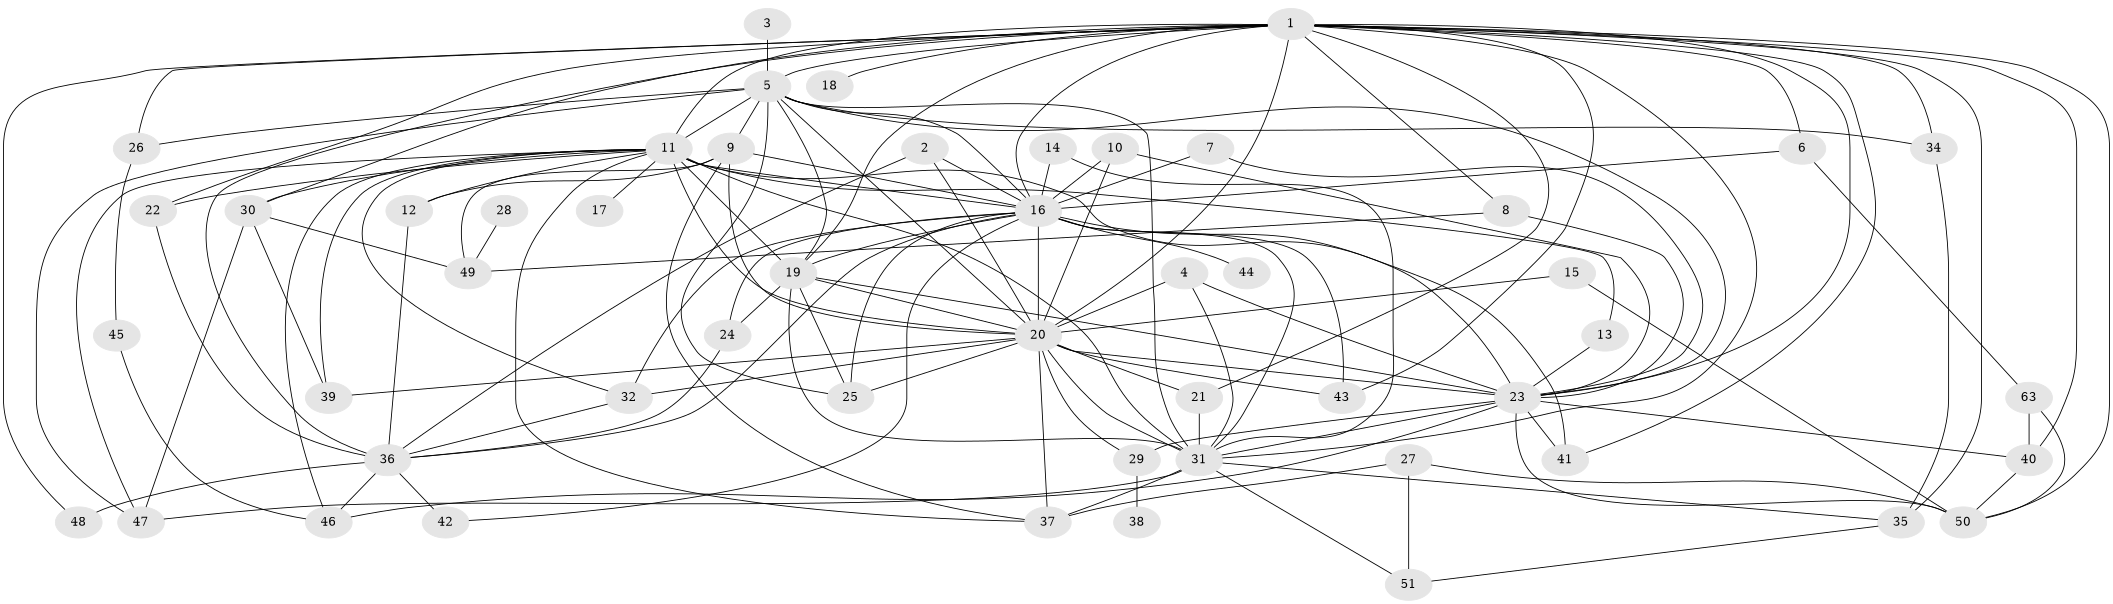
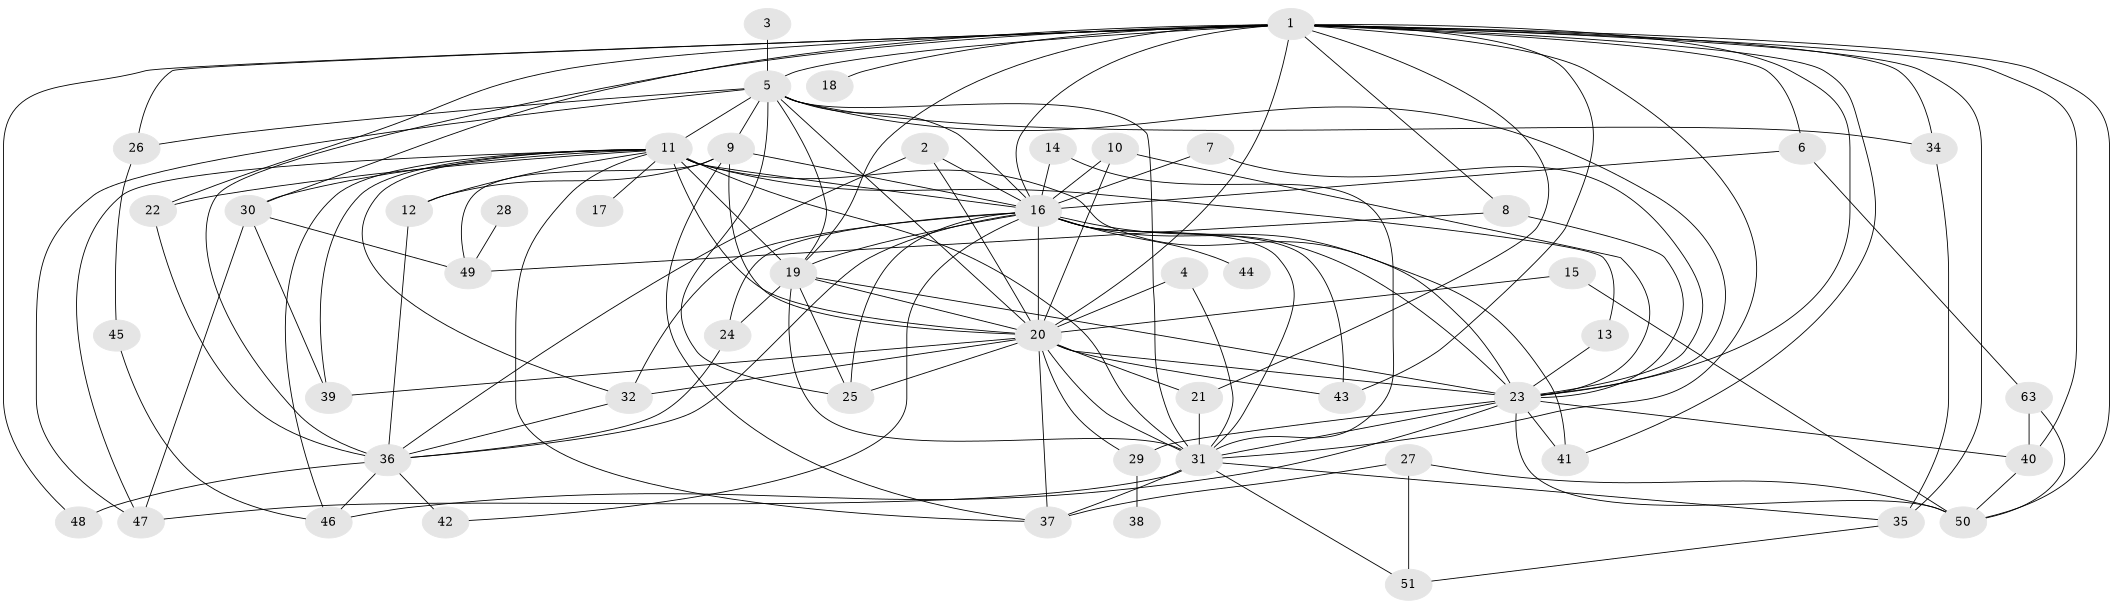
(1003, 29) -> none
(1349, 340) -> (1302, 248)
